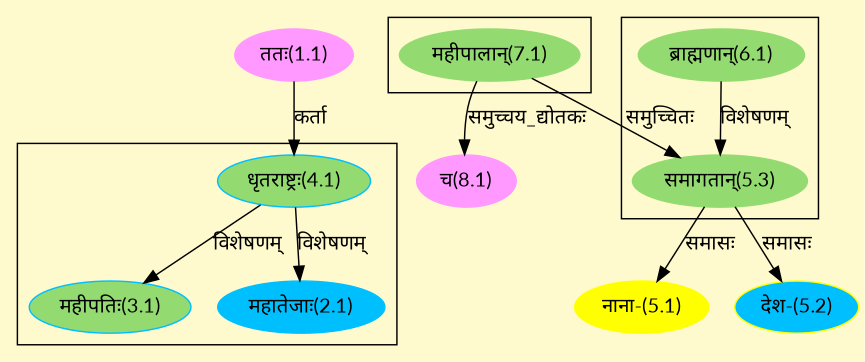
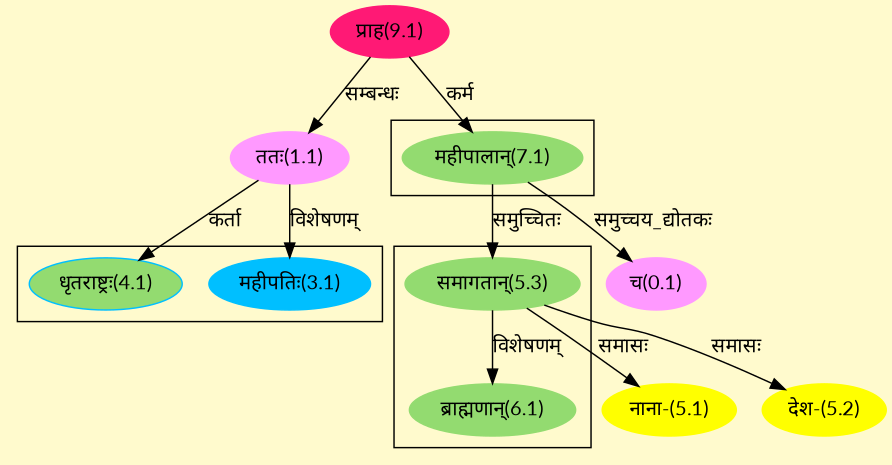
none -> (390, 32)
(721, 111) -> (493, 340)
(466, 181) -> (656, 284)
(208, 240) -> (290, 214)
(110, 307) -> (290, 284)
(301, 307) -> none
(797, 307) -> (824, 410)
